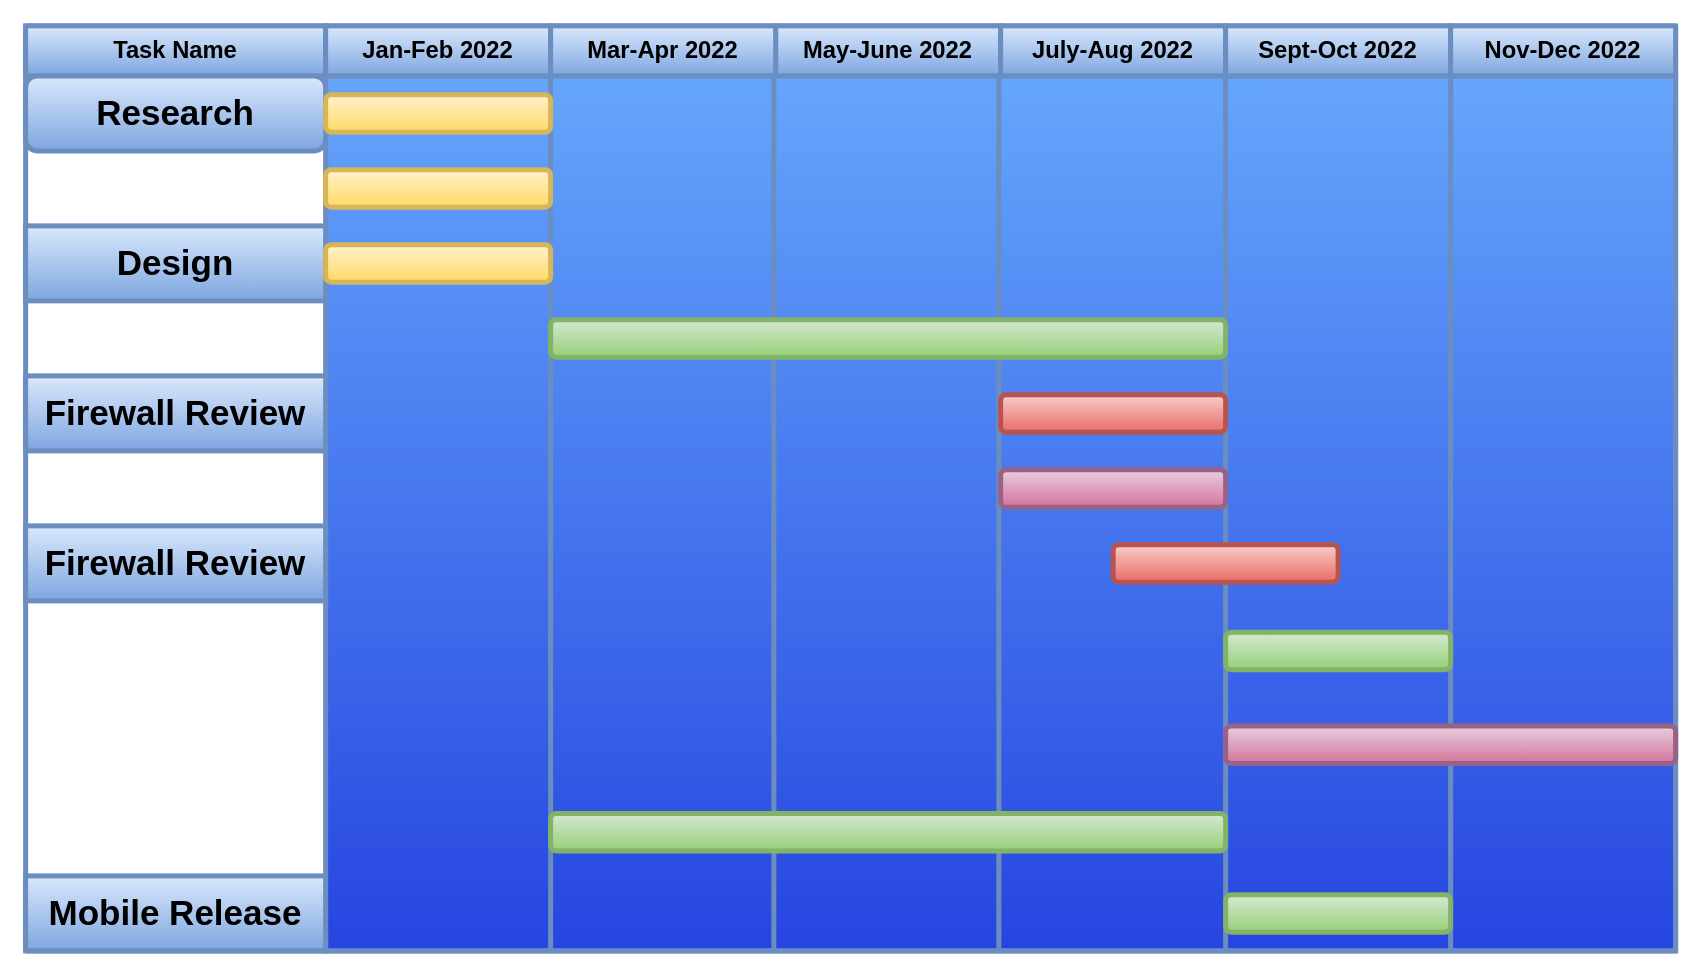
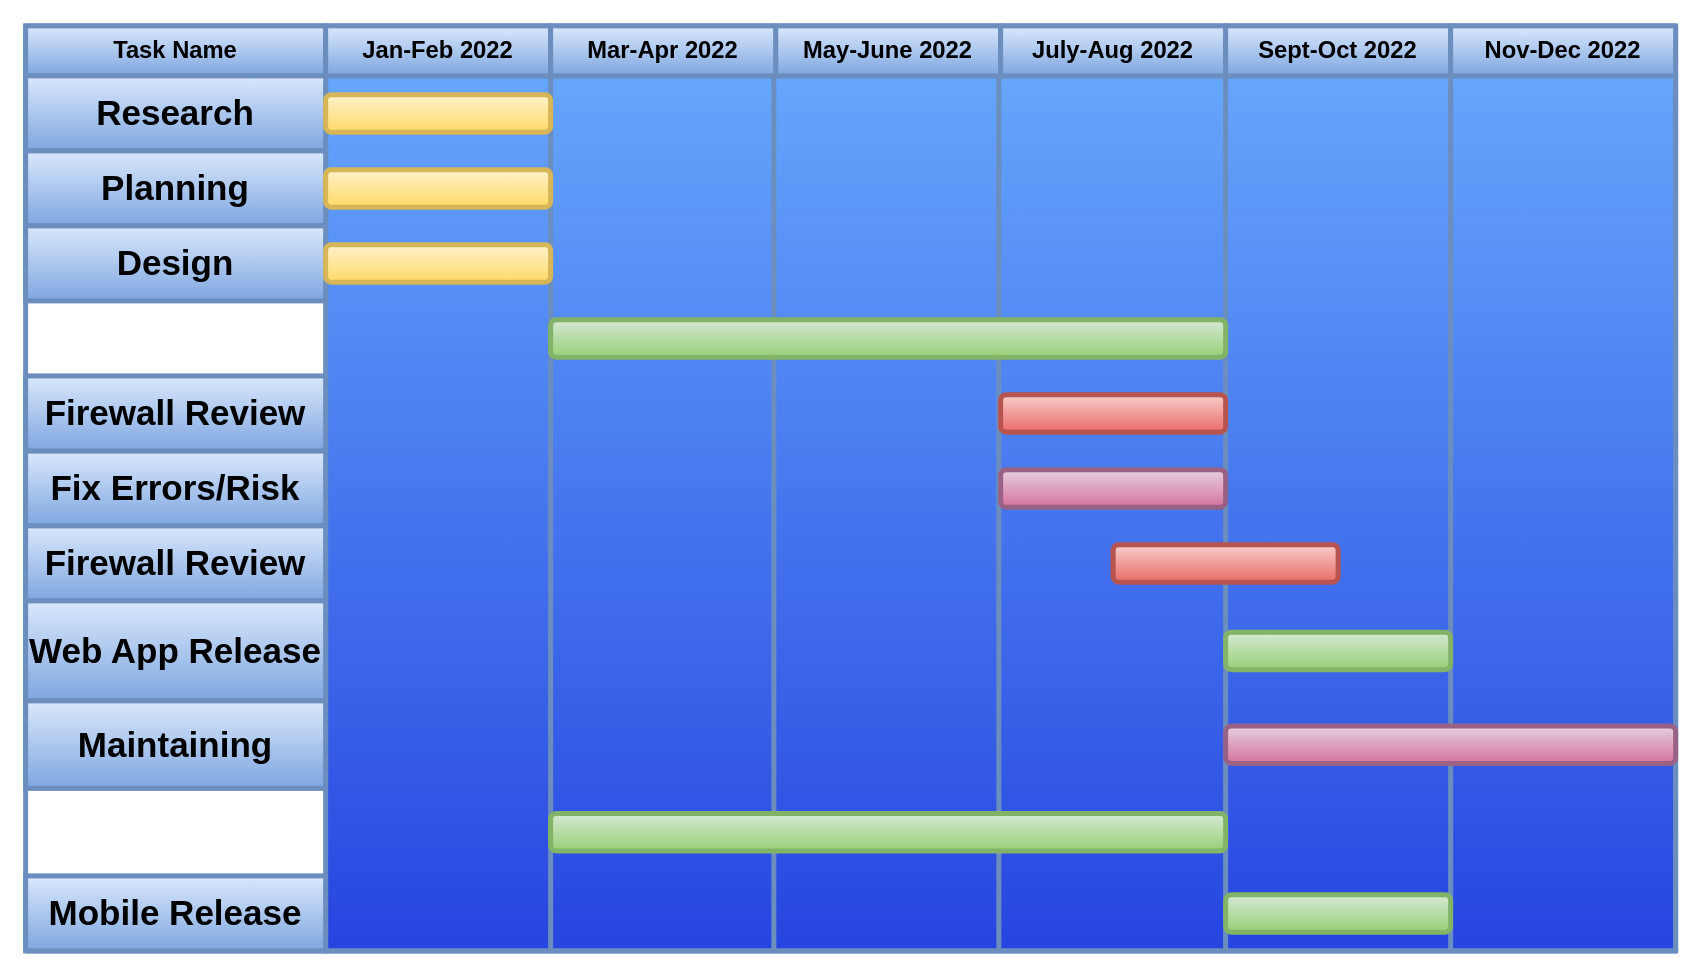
(176, 113) -> (176, 113)
none -> (176, 188)
none -> (176, 488)
none -> (176, 651)
none -> (176, 744)
